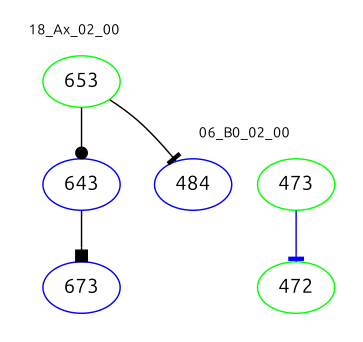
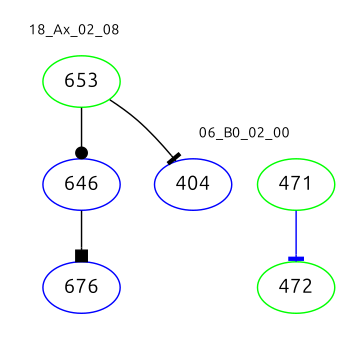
(74, 31) -> (74, 31)
(82, 185) -> (82, 185)
(193, 185) -> (193, 185)
(296, 185) -> (296, 185)
(82, 288) -> (82, 288)
